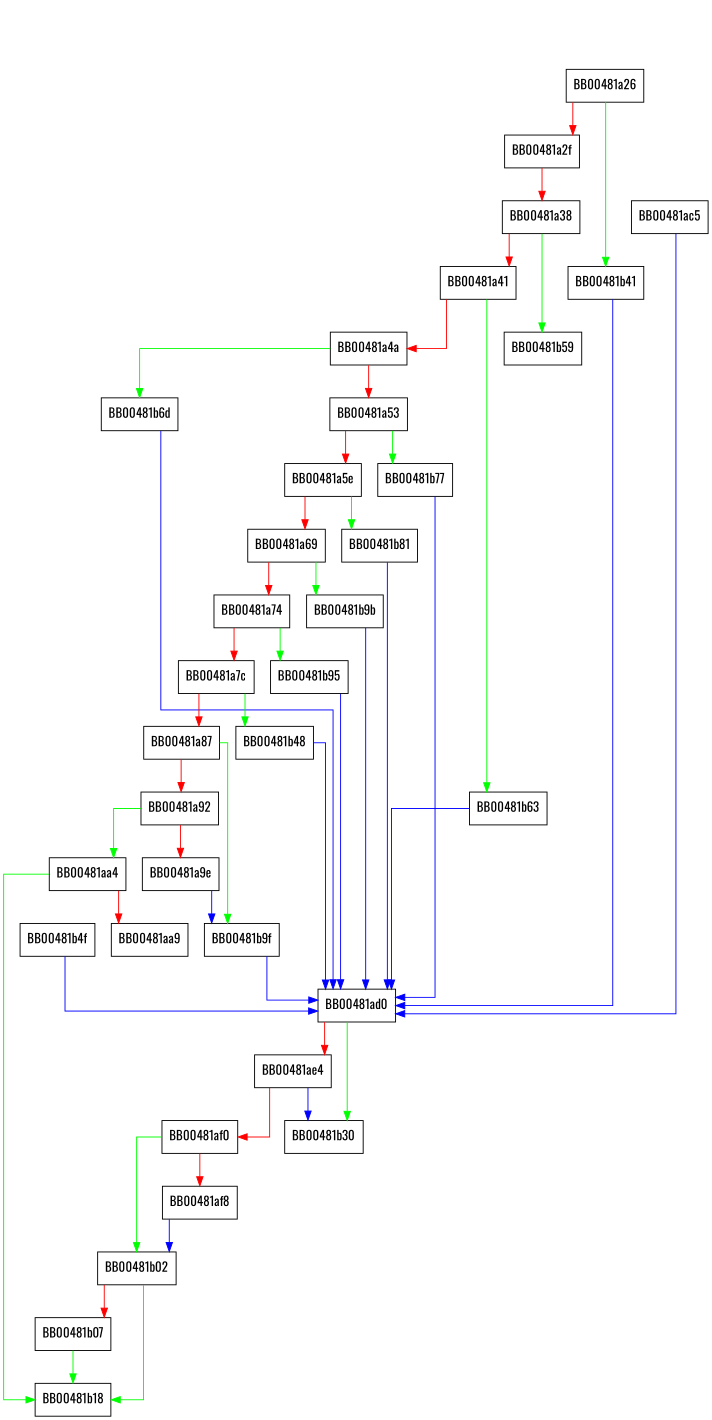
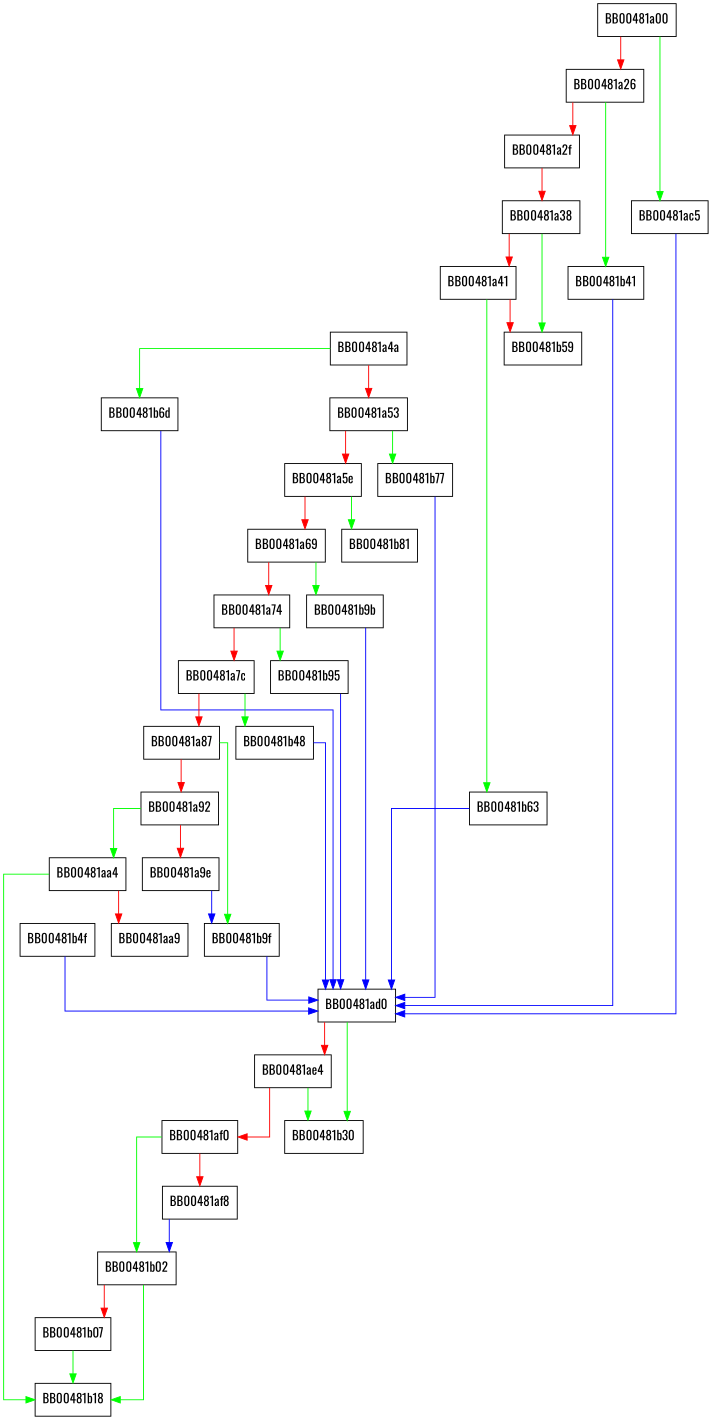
none -> (637, 20)
(446, 339) -> (510, 311)
(387, 771) -> none
(308, 1099) -> (308, 1099)
